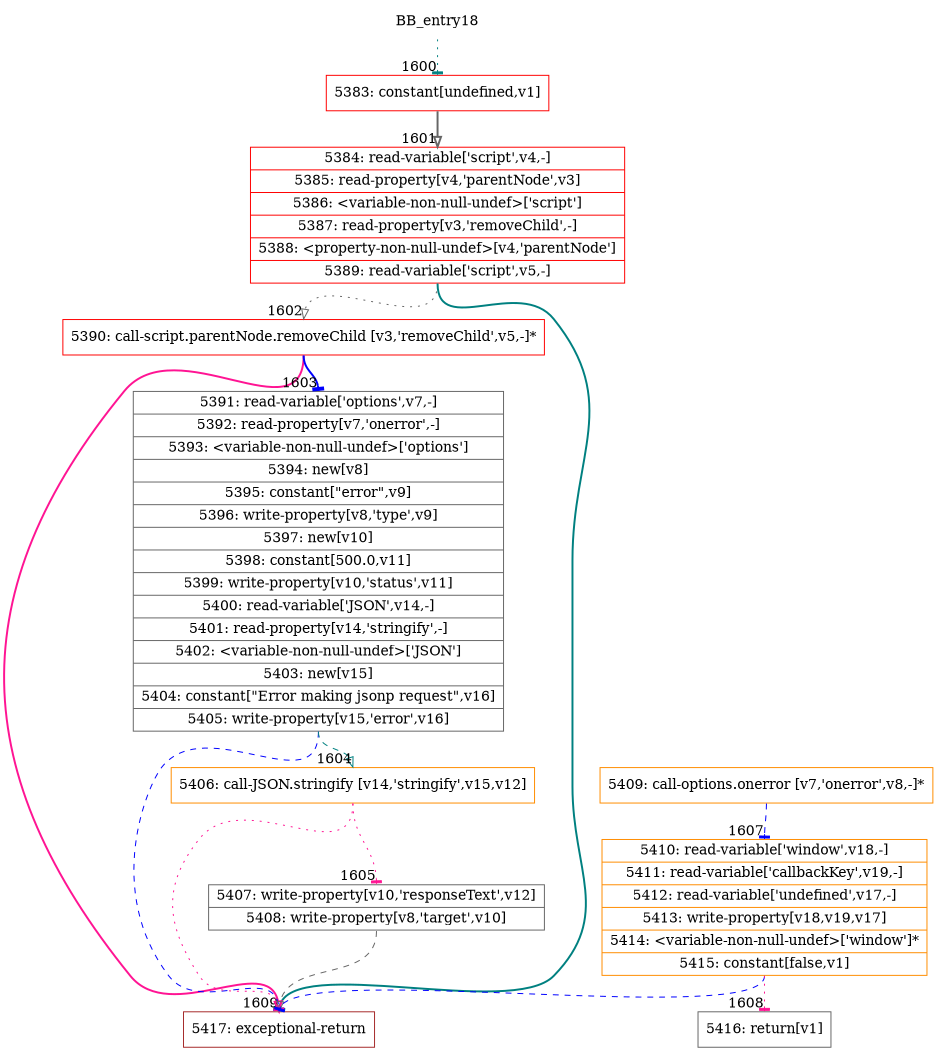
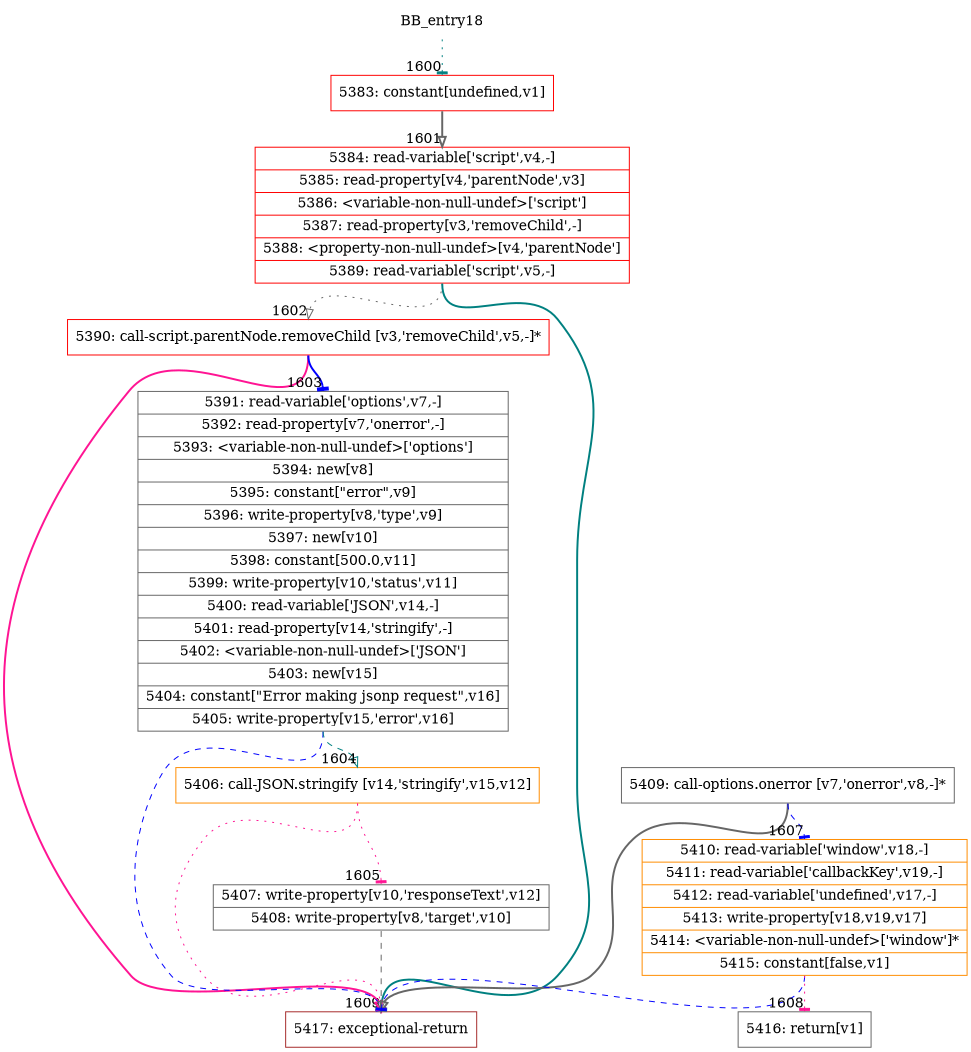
(766, 785) -> (788, 785)
none -> (613, 925)
